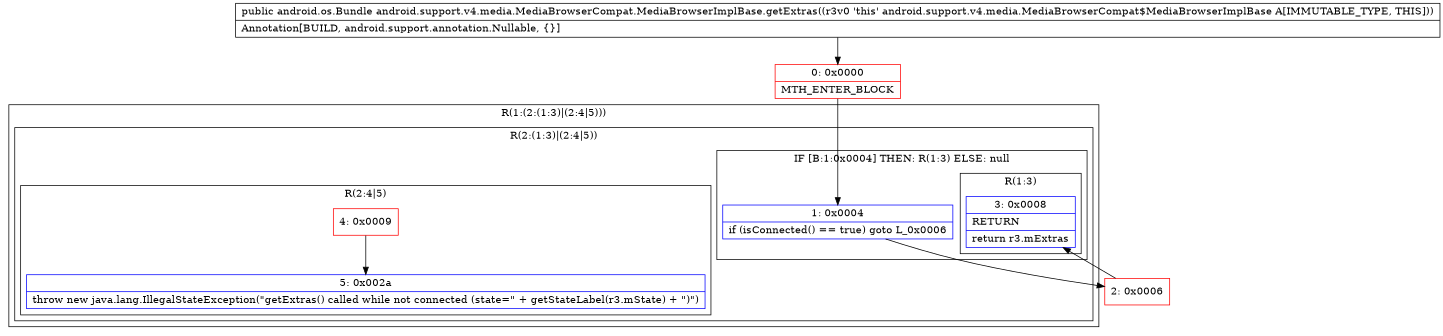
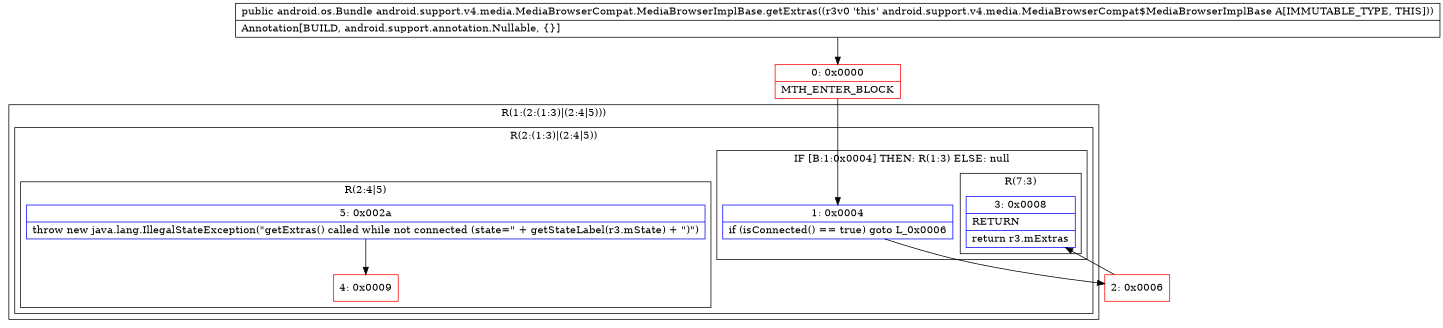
(1021, 182) -> (1021, 182)
(366, 251) -> (366, 253)
